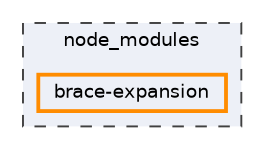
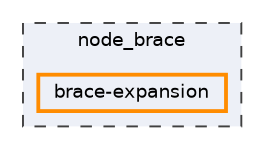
(132, 41) -> (132, 41)
